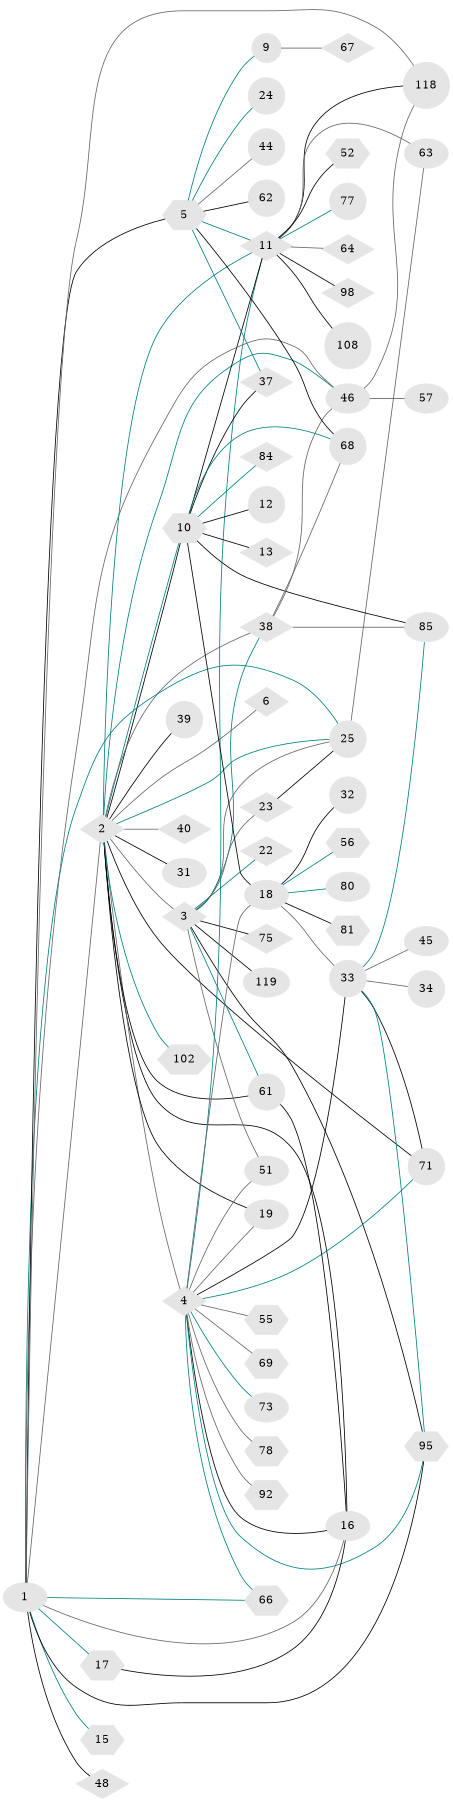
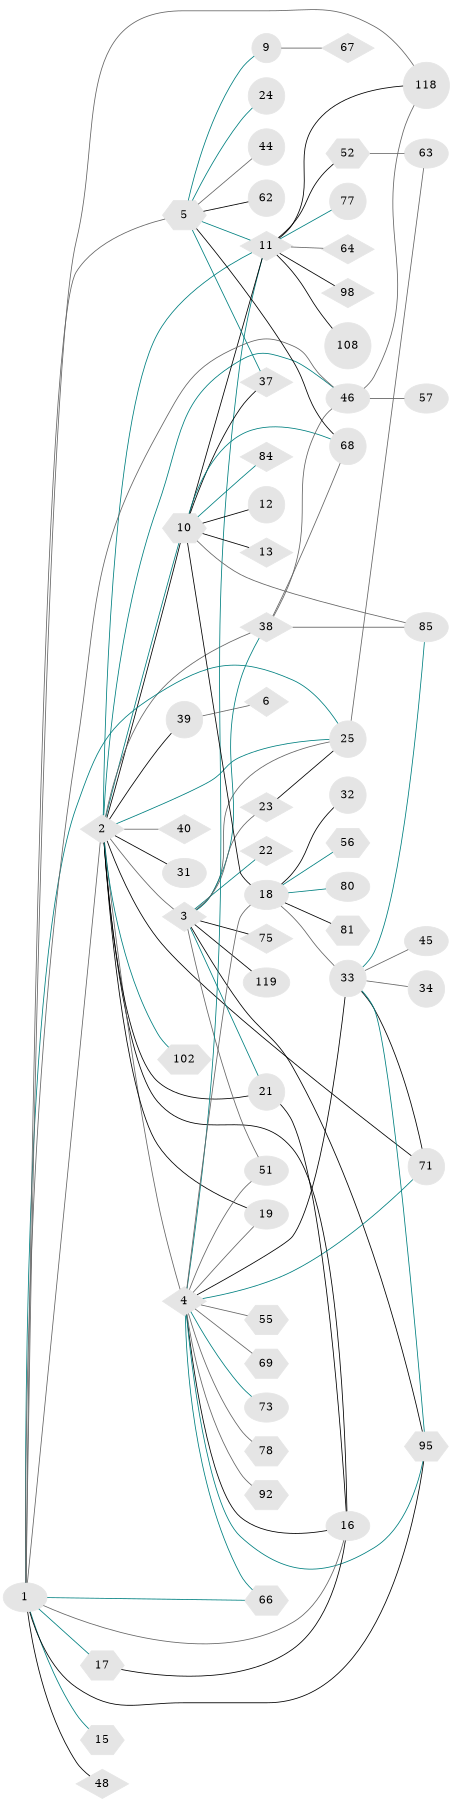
(312, 141) -> (387, 154)
(295, 594) -> (295, 594)
(183, 764) -> (226, 711)
(39, 874) -> (39, 874)
(266, 1092) -> (266, 1092)
